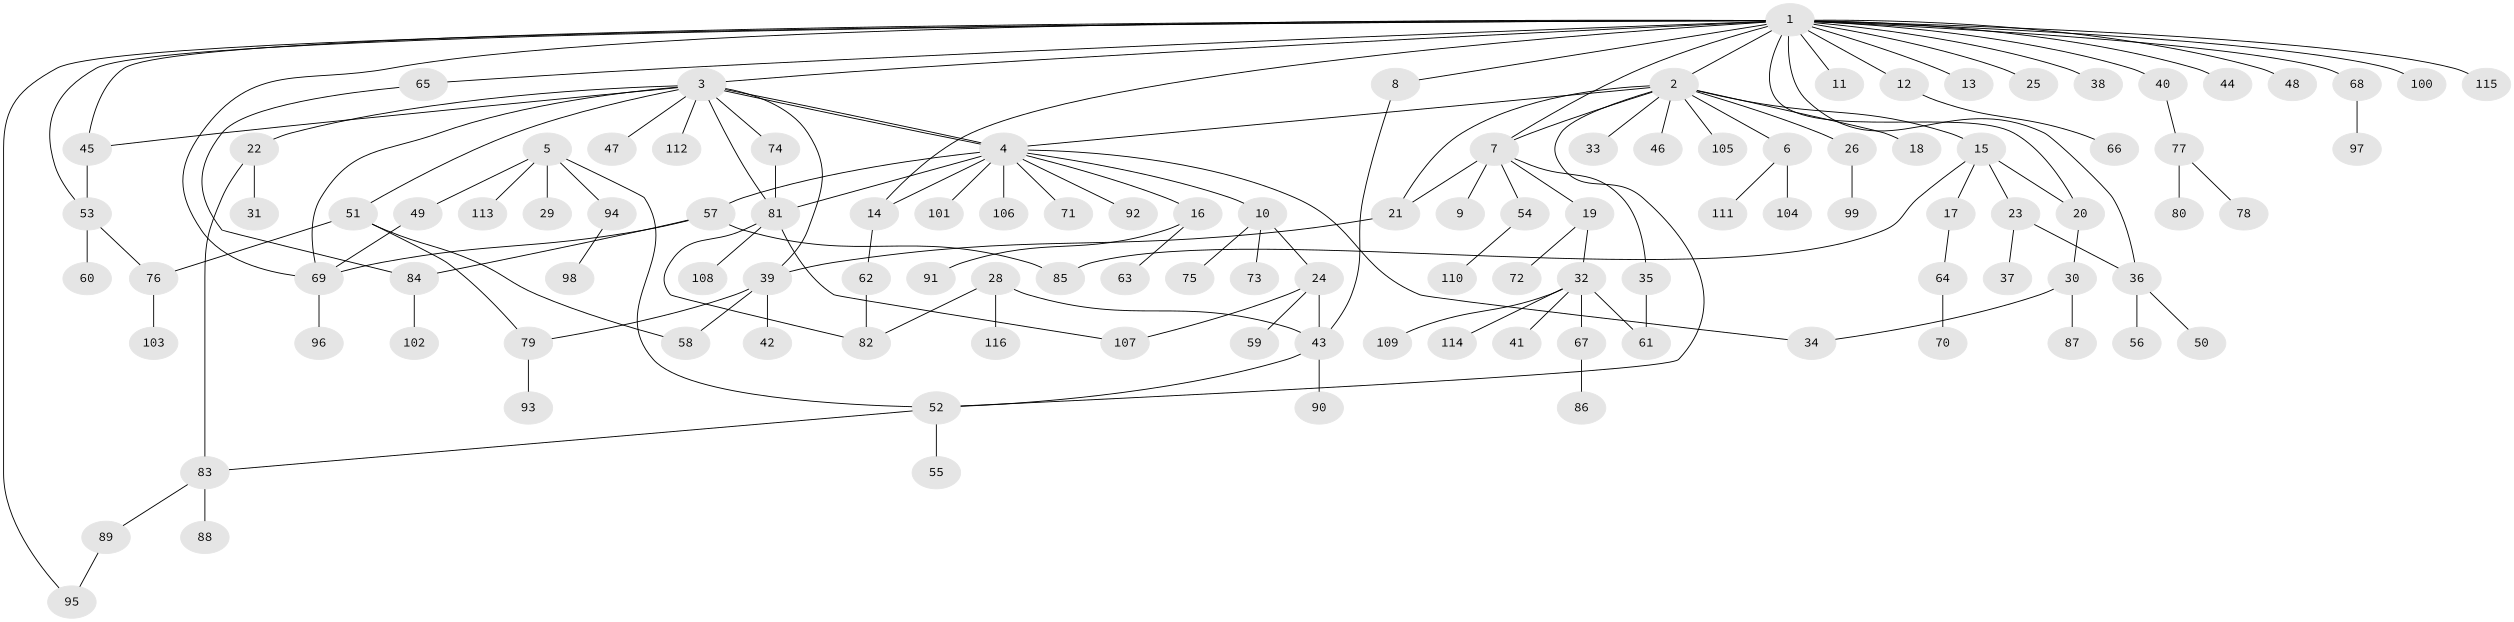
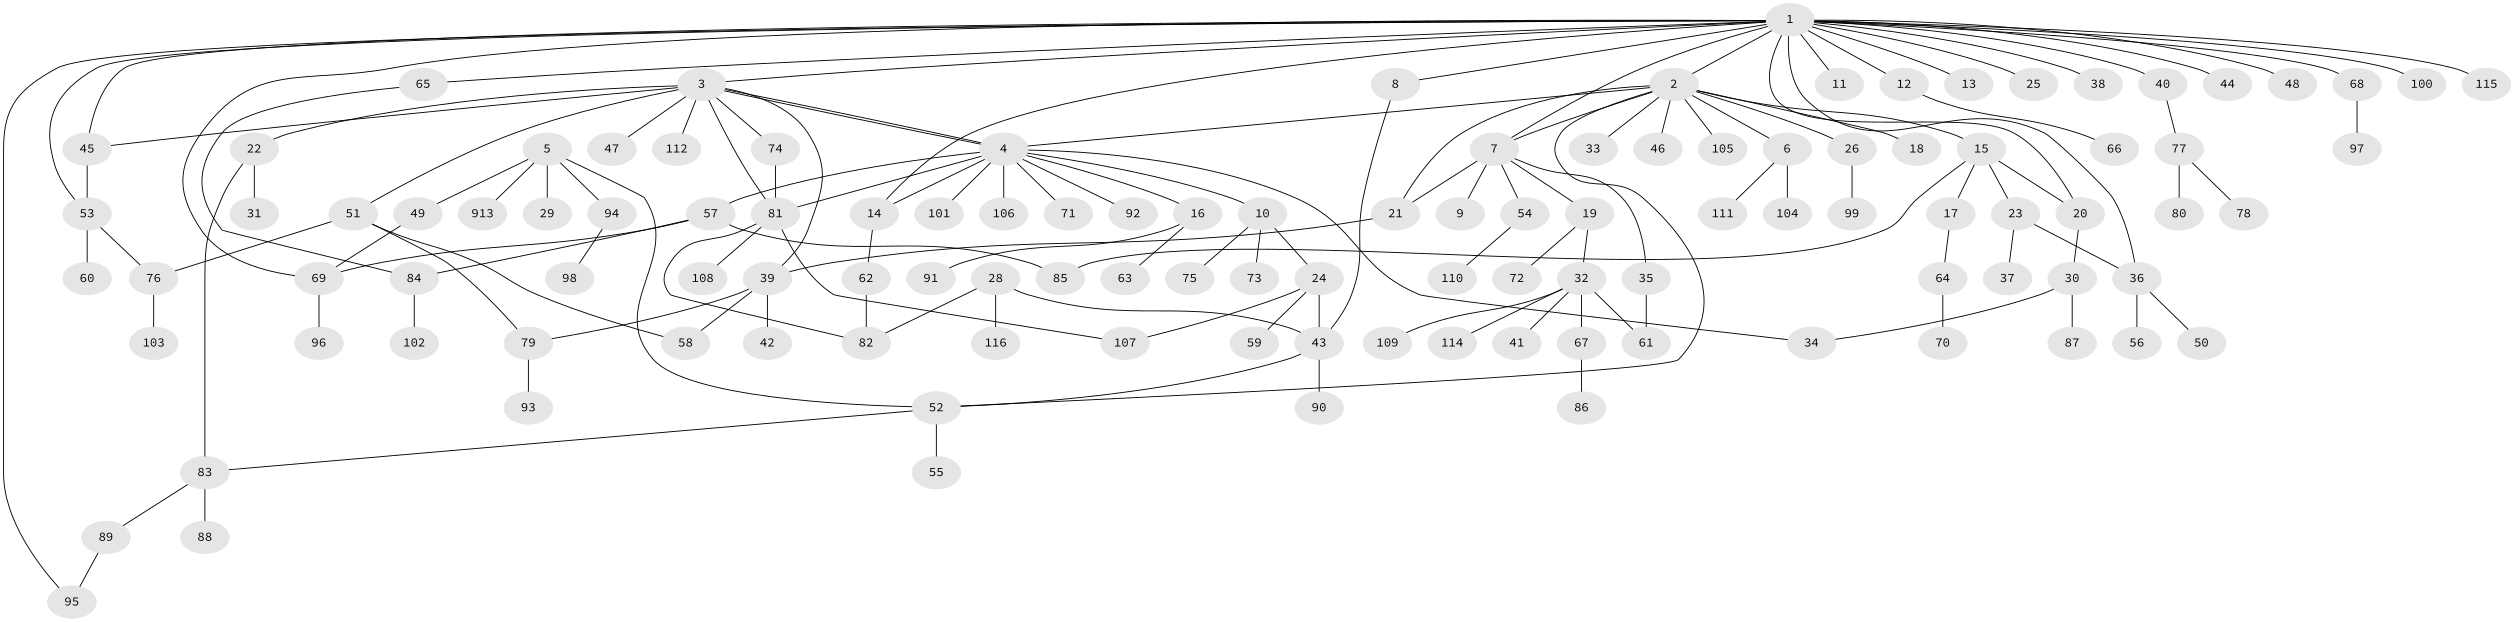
(457, 127) -> none
(483, 214) -> (483, 214)
